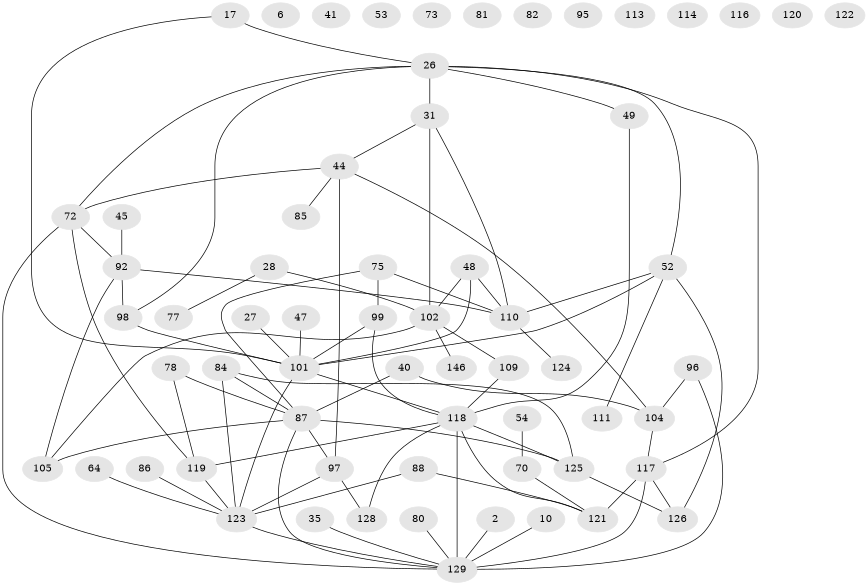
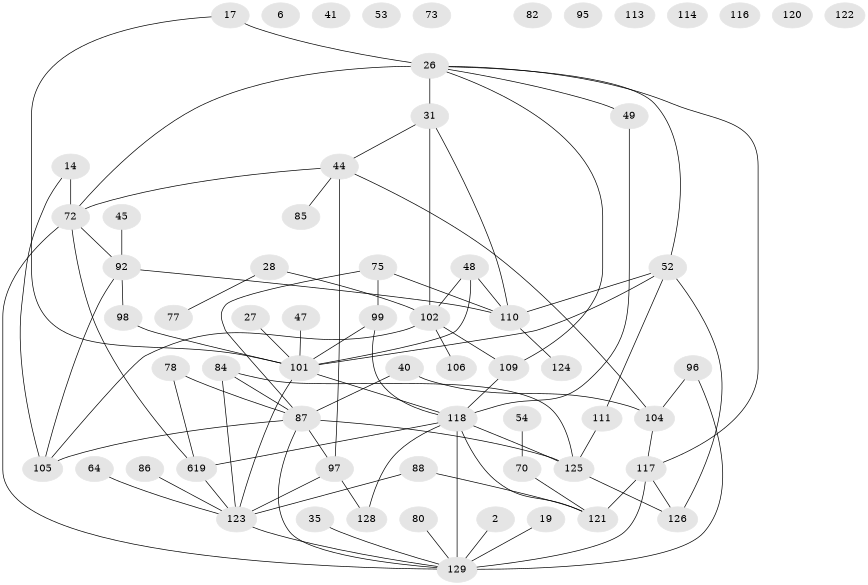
(482, 15) -> none
(222, 135) -> (599, 193)
none -> (71, 167)
(456, 368) -> (456, 368)
none -> (588, 444)
(197, 469) -> (197, 469)
(546, 519) -> (546, 519)
